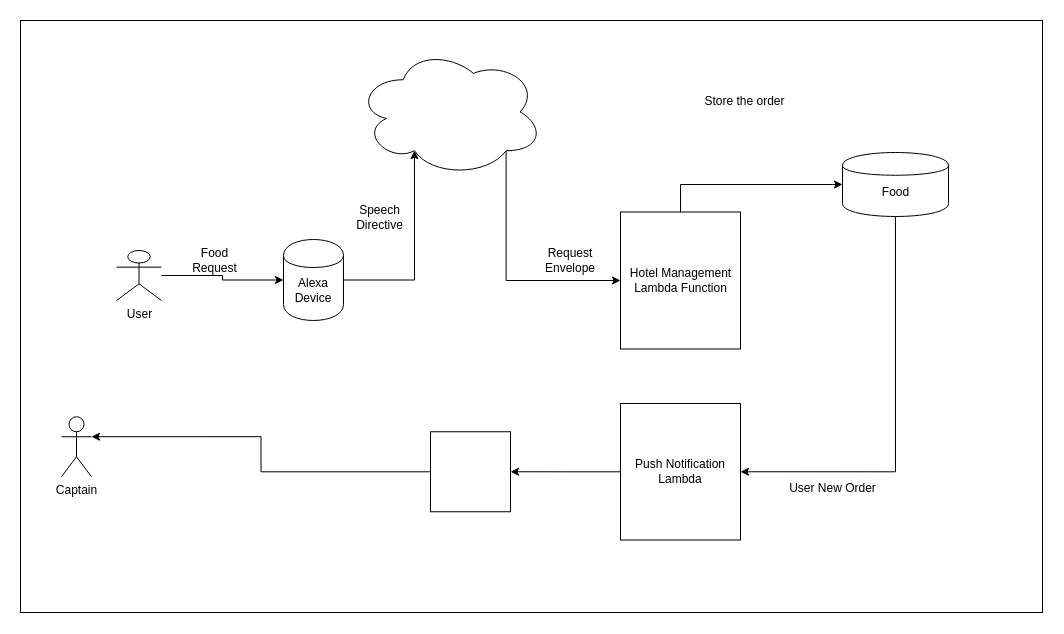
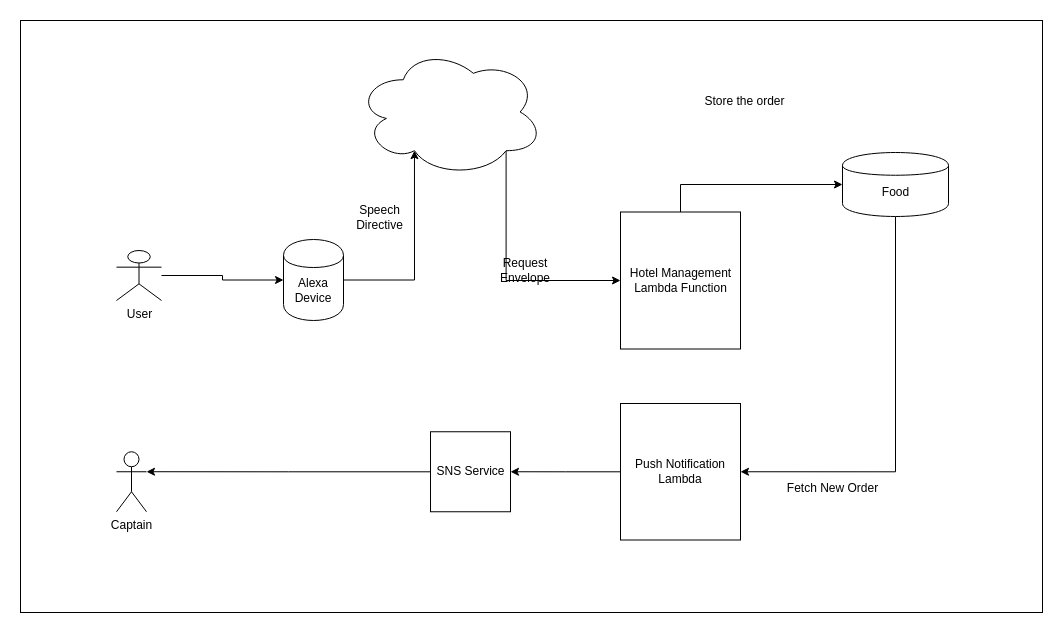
(215, 260) -> none
(571, 260) -> (526, 270)
(77, 447) -> (132, 482)
none -> (471, 472)
(833, 489) -> (833, 489)
